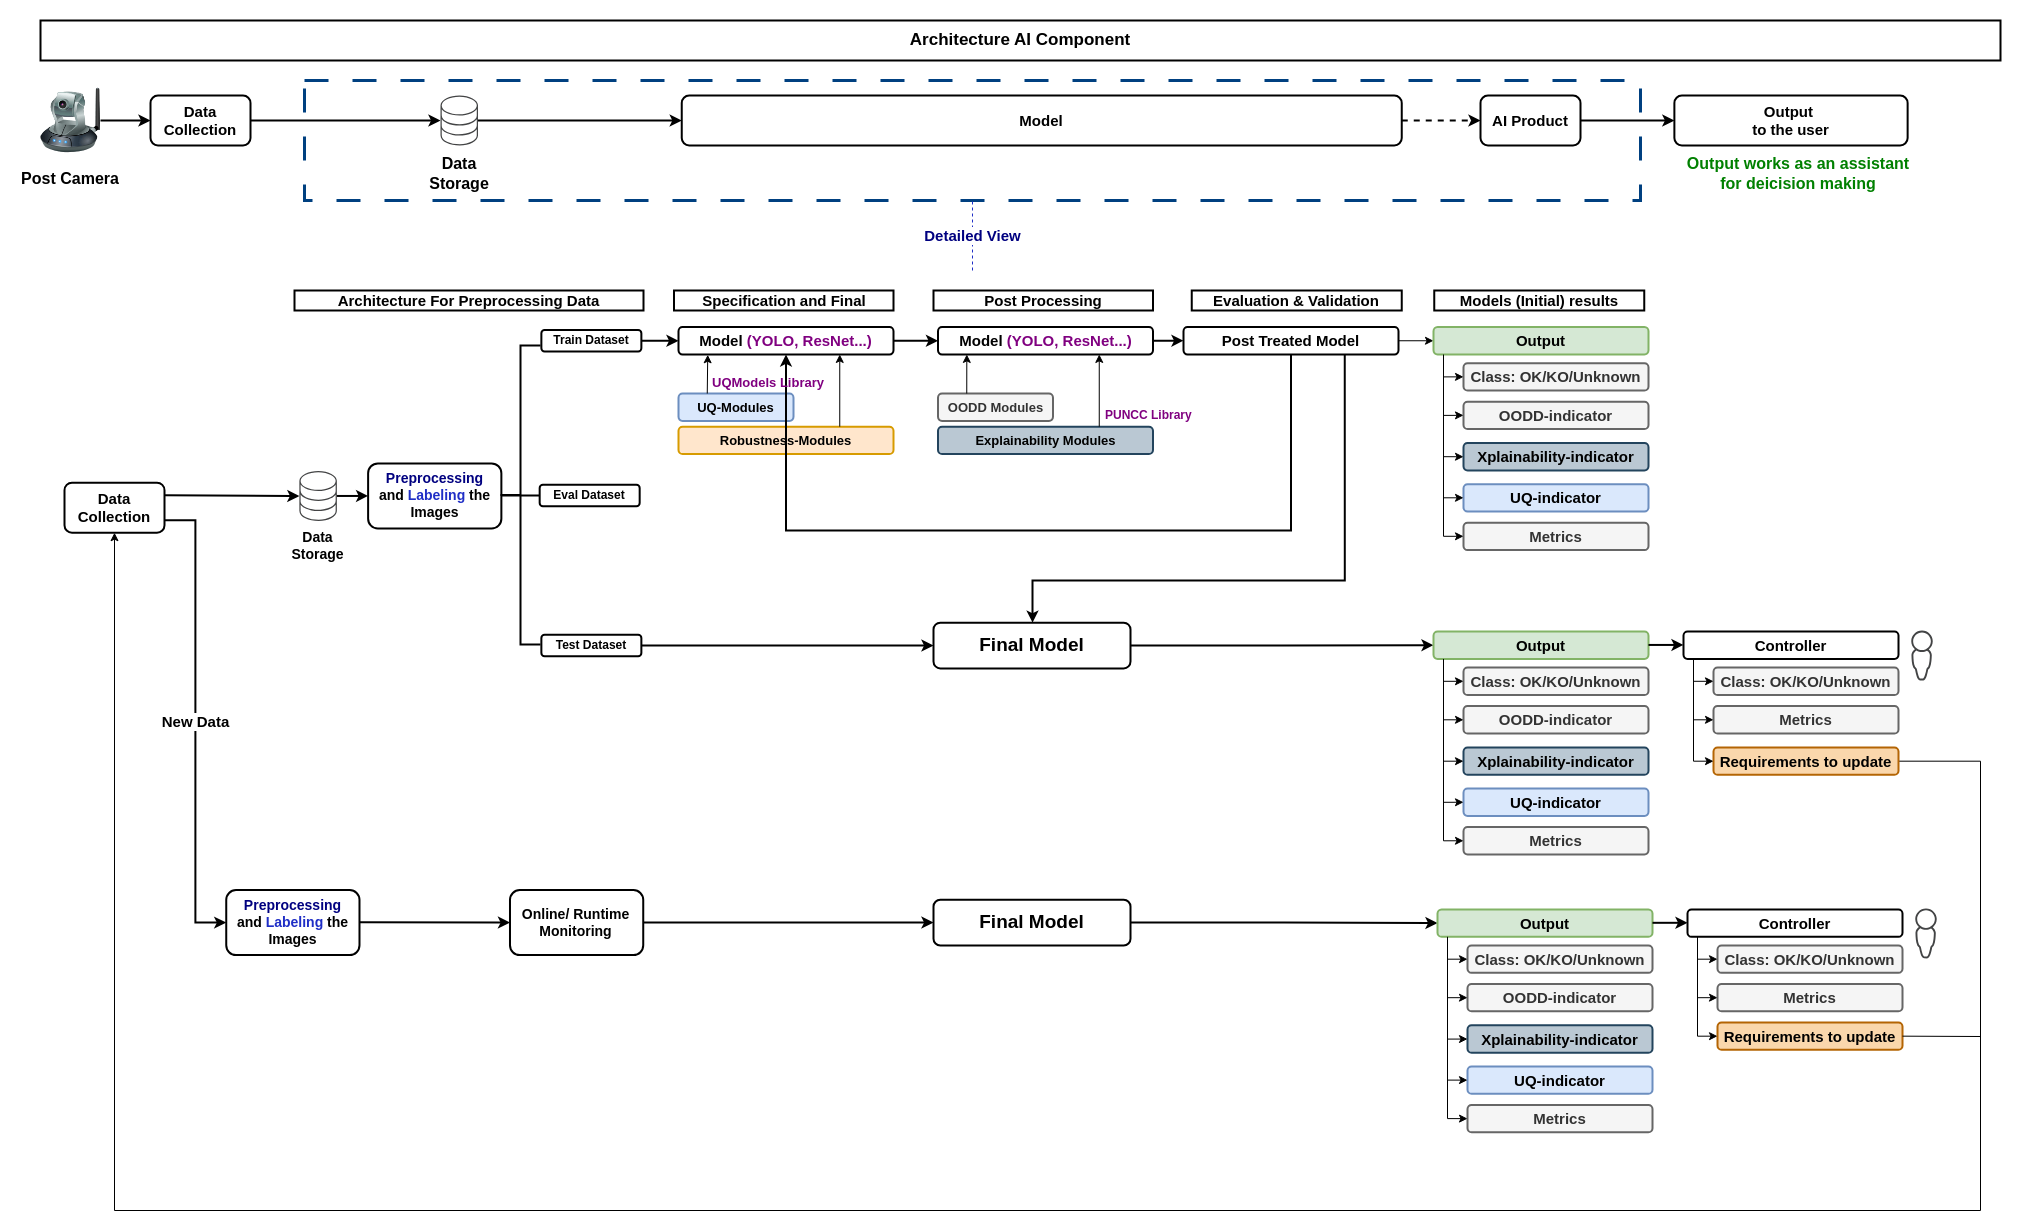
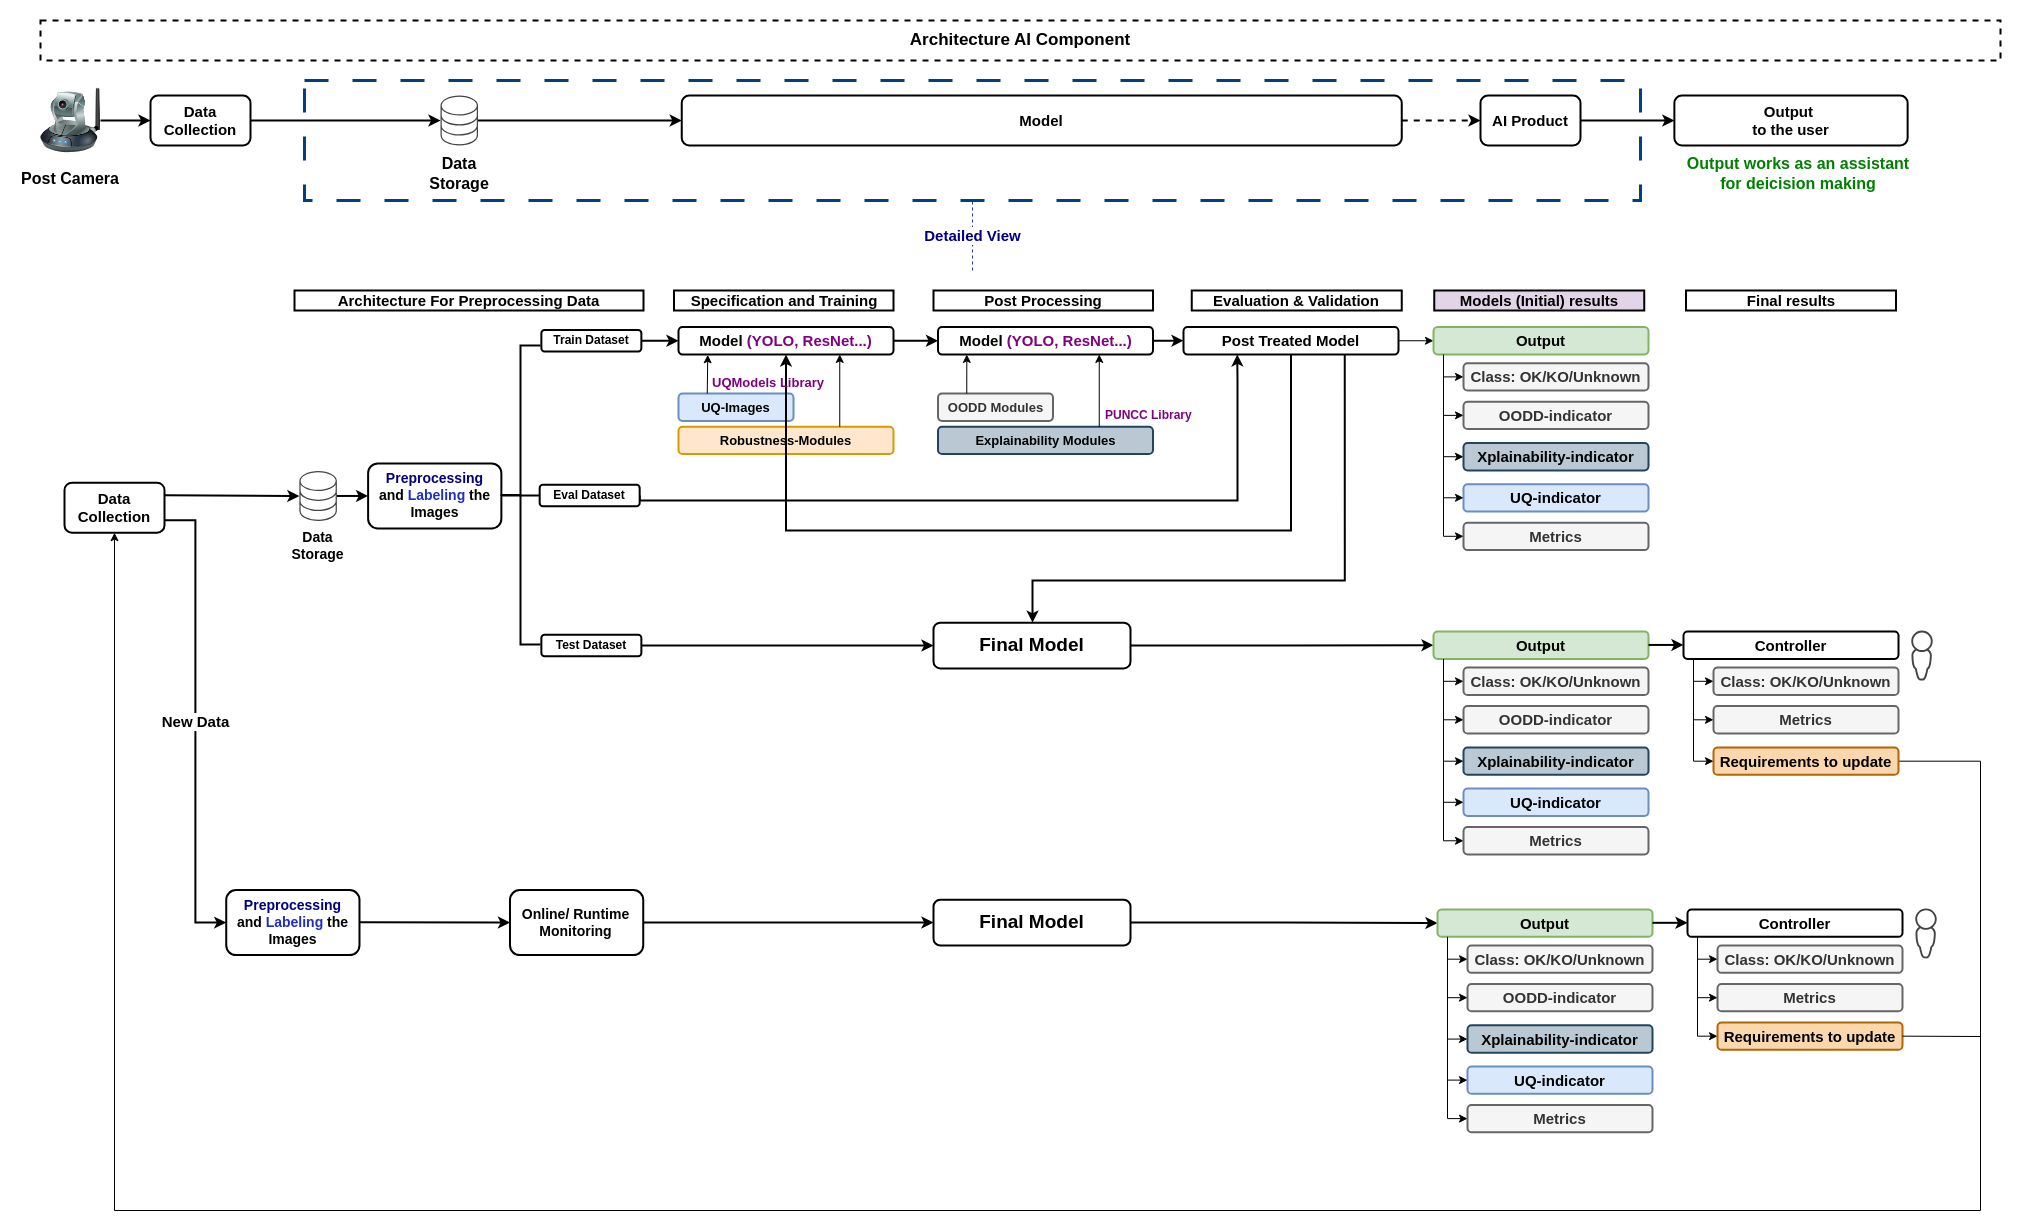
(1021, 41) -> (1021, 41)
(785, 301) -> (785, 301)
(1539, 301) -> (1539, 301)
none -> (1791, 301)
(736, 408) -> (736, 408)
none -> (1005, 501)
